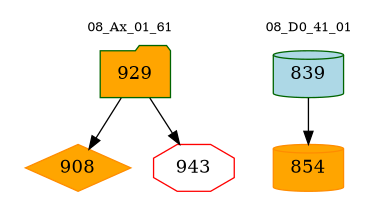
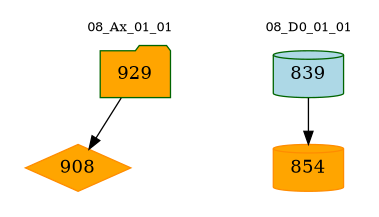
(130, 28) -> (130, 28)
(309, 28) -> (309, 28)
(194, 168) -> none
